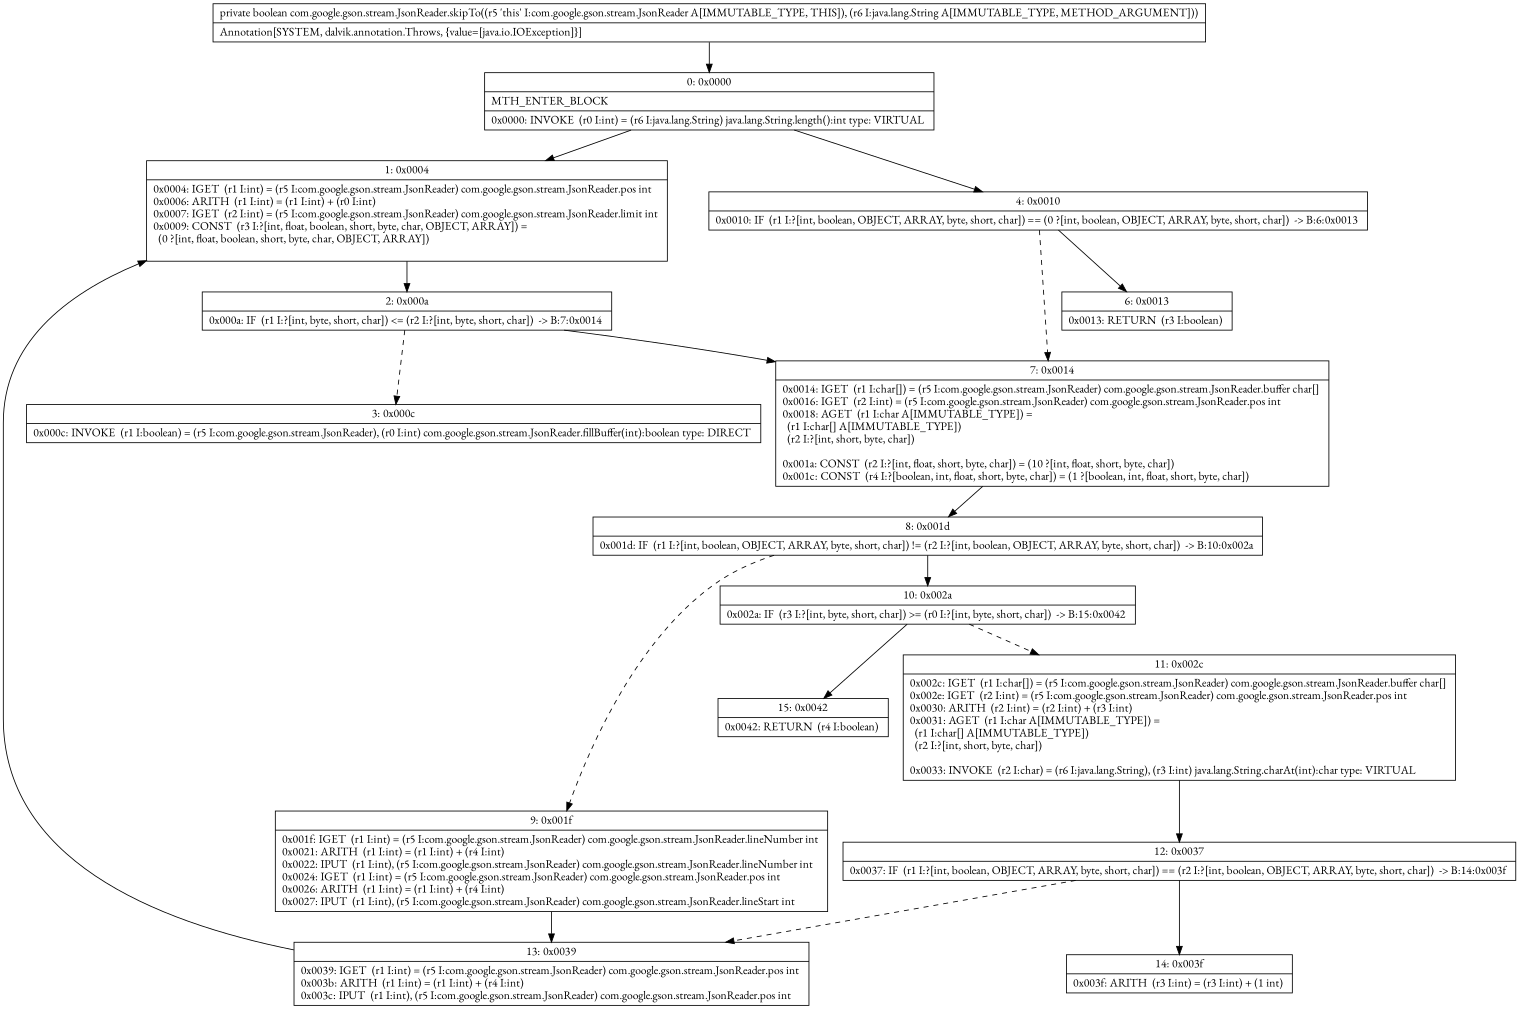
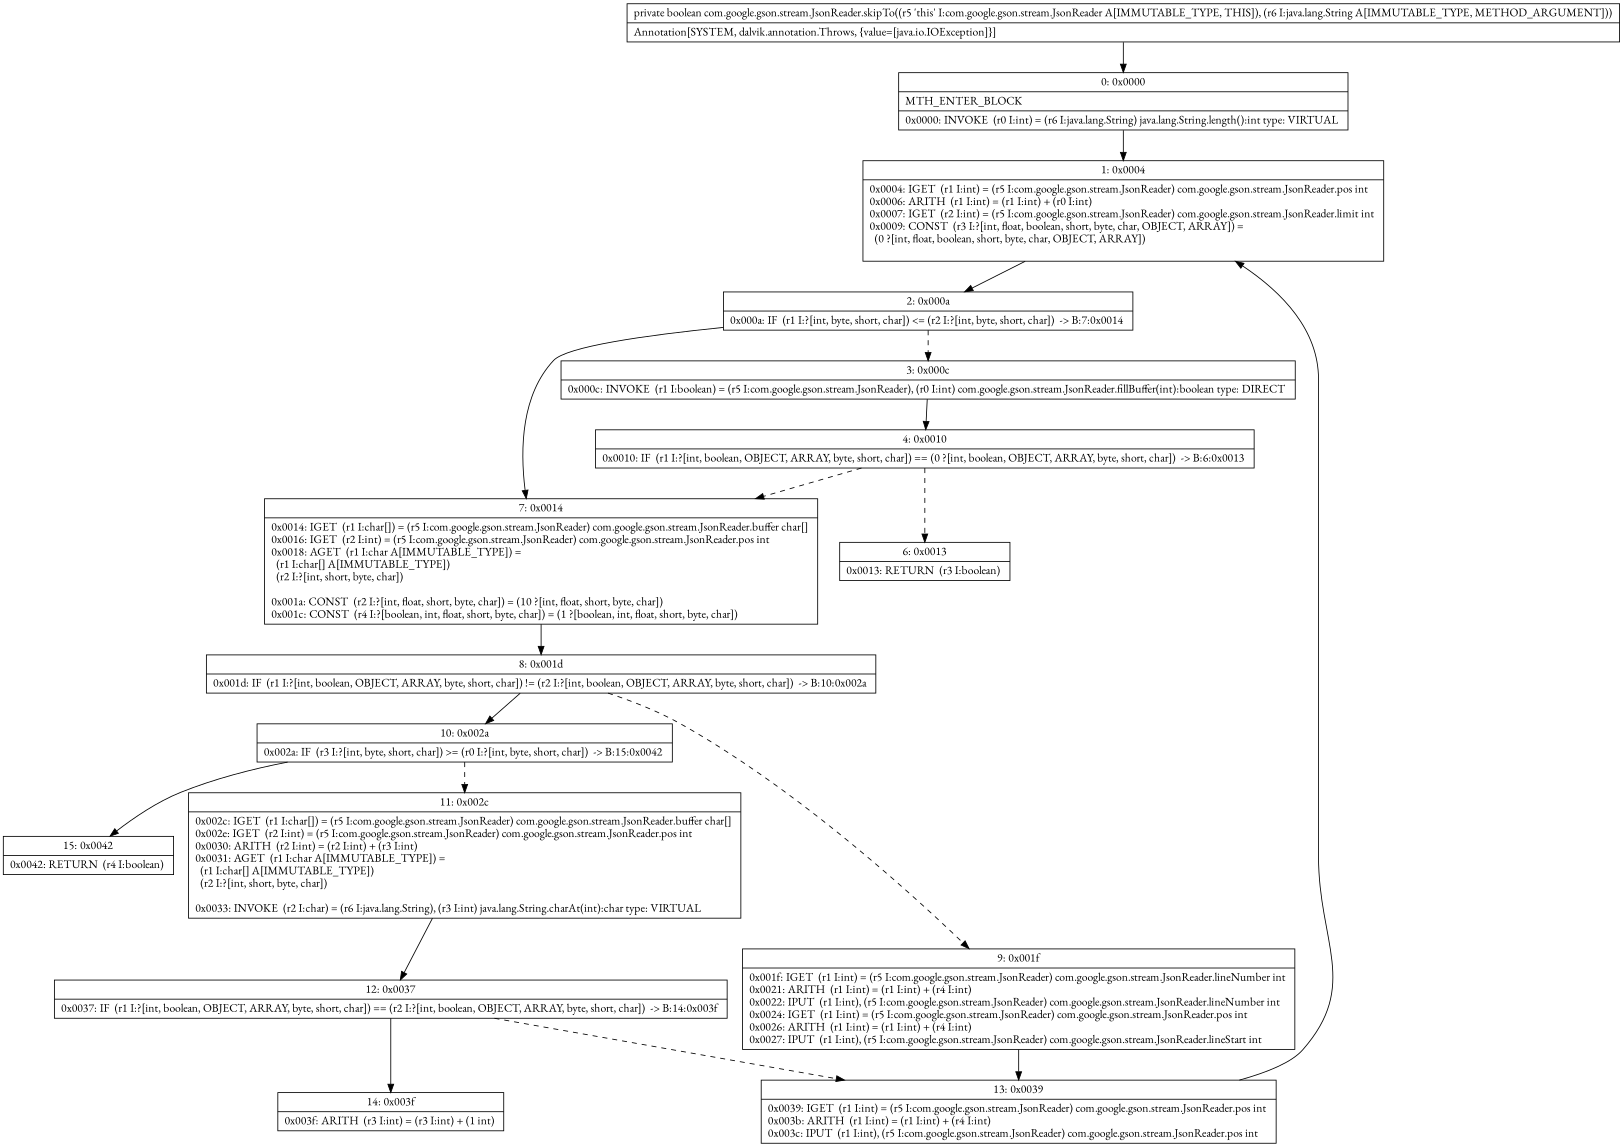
(884, 160) -> (927, 410)
(1089, 258) -> (925, 501)
